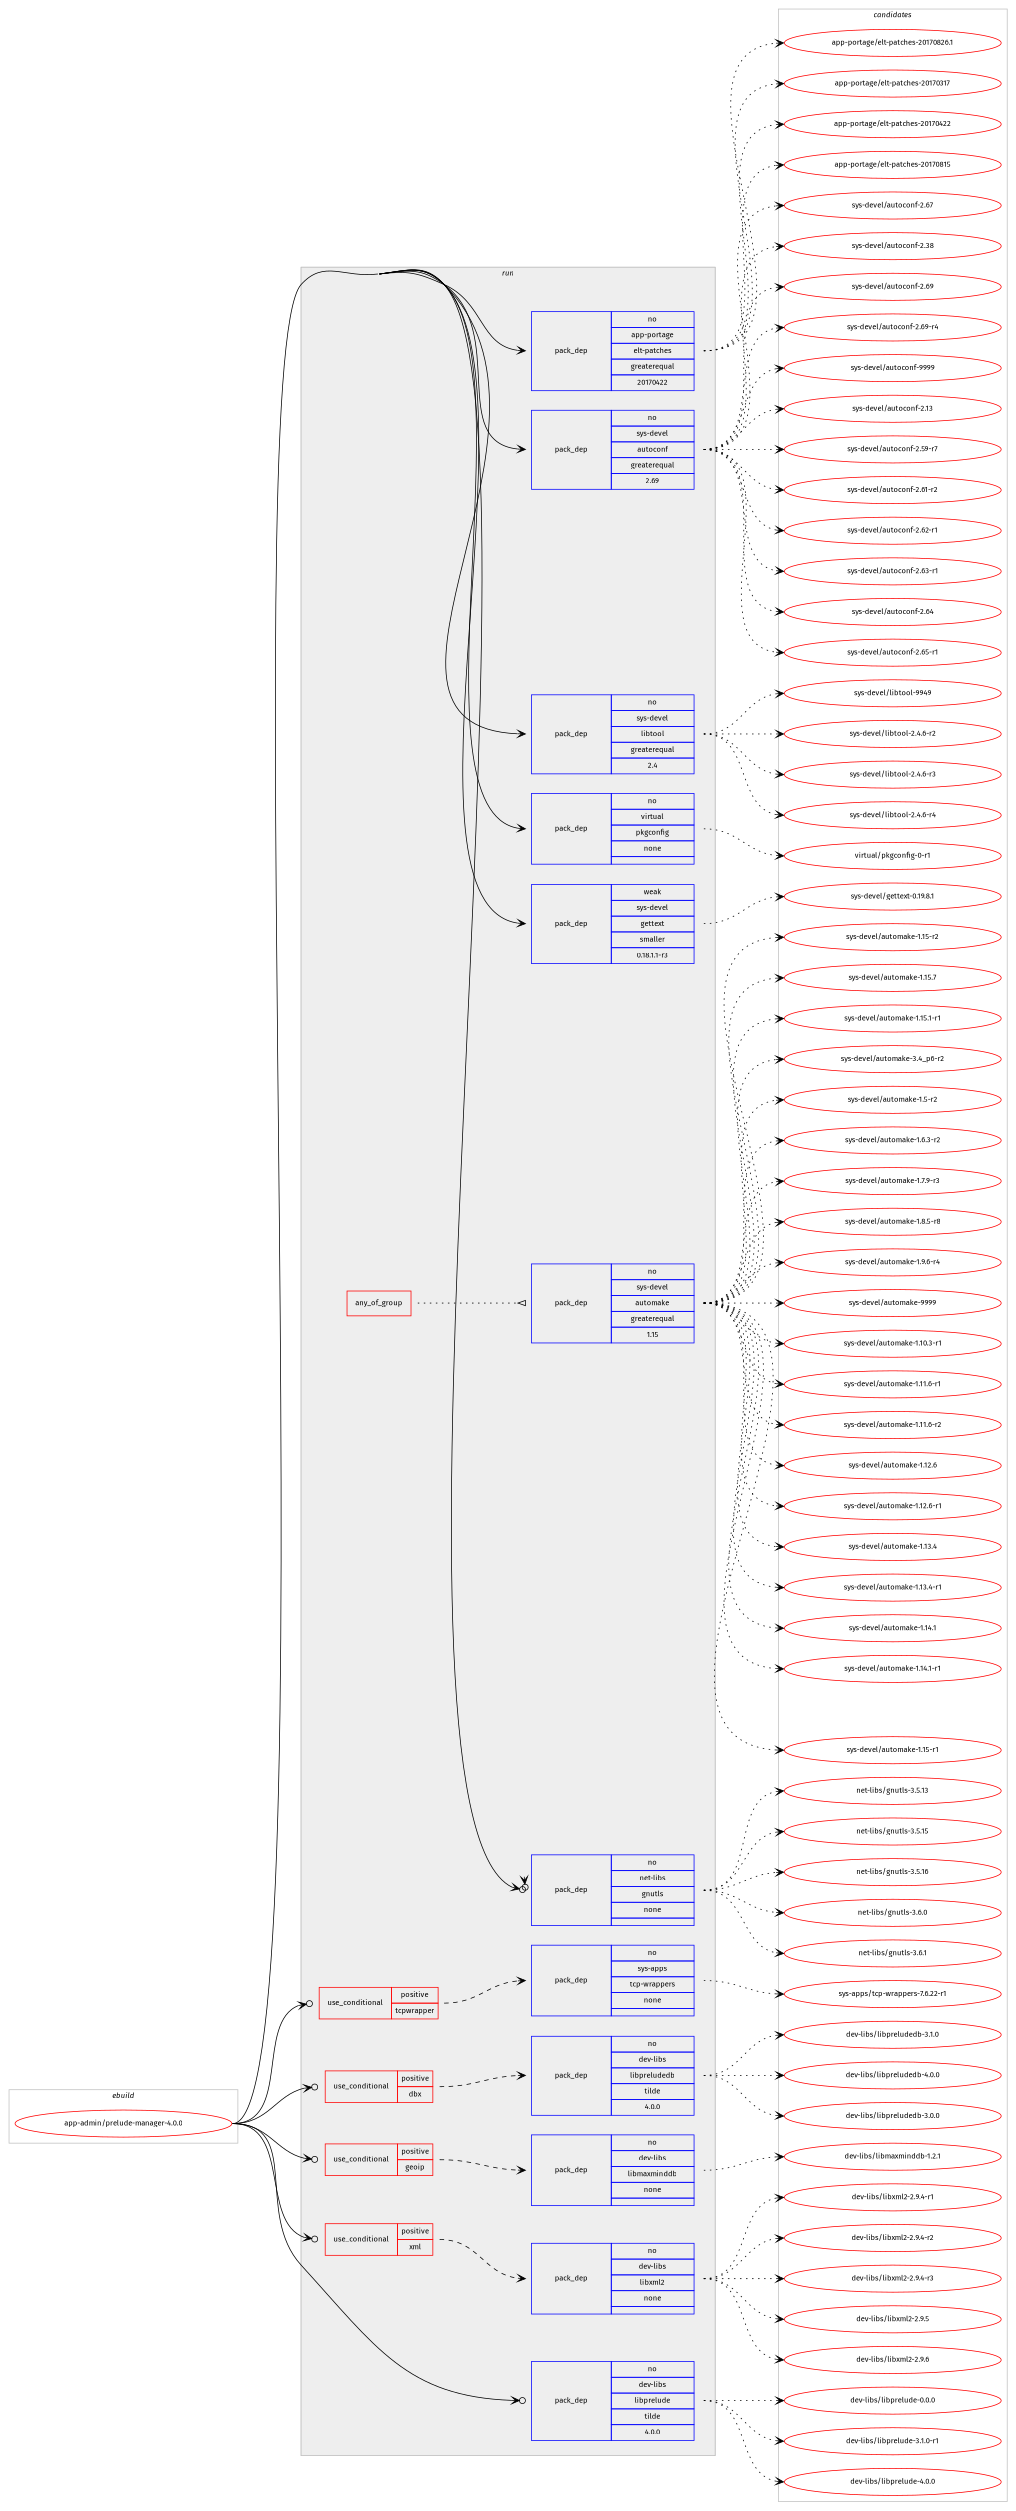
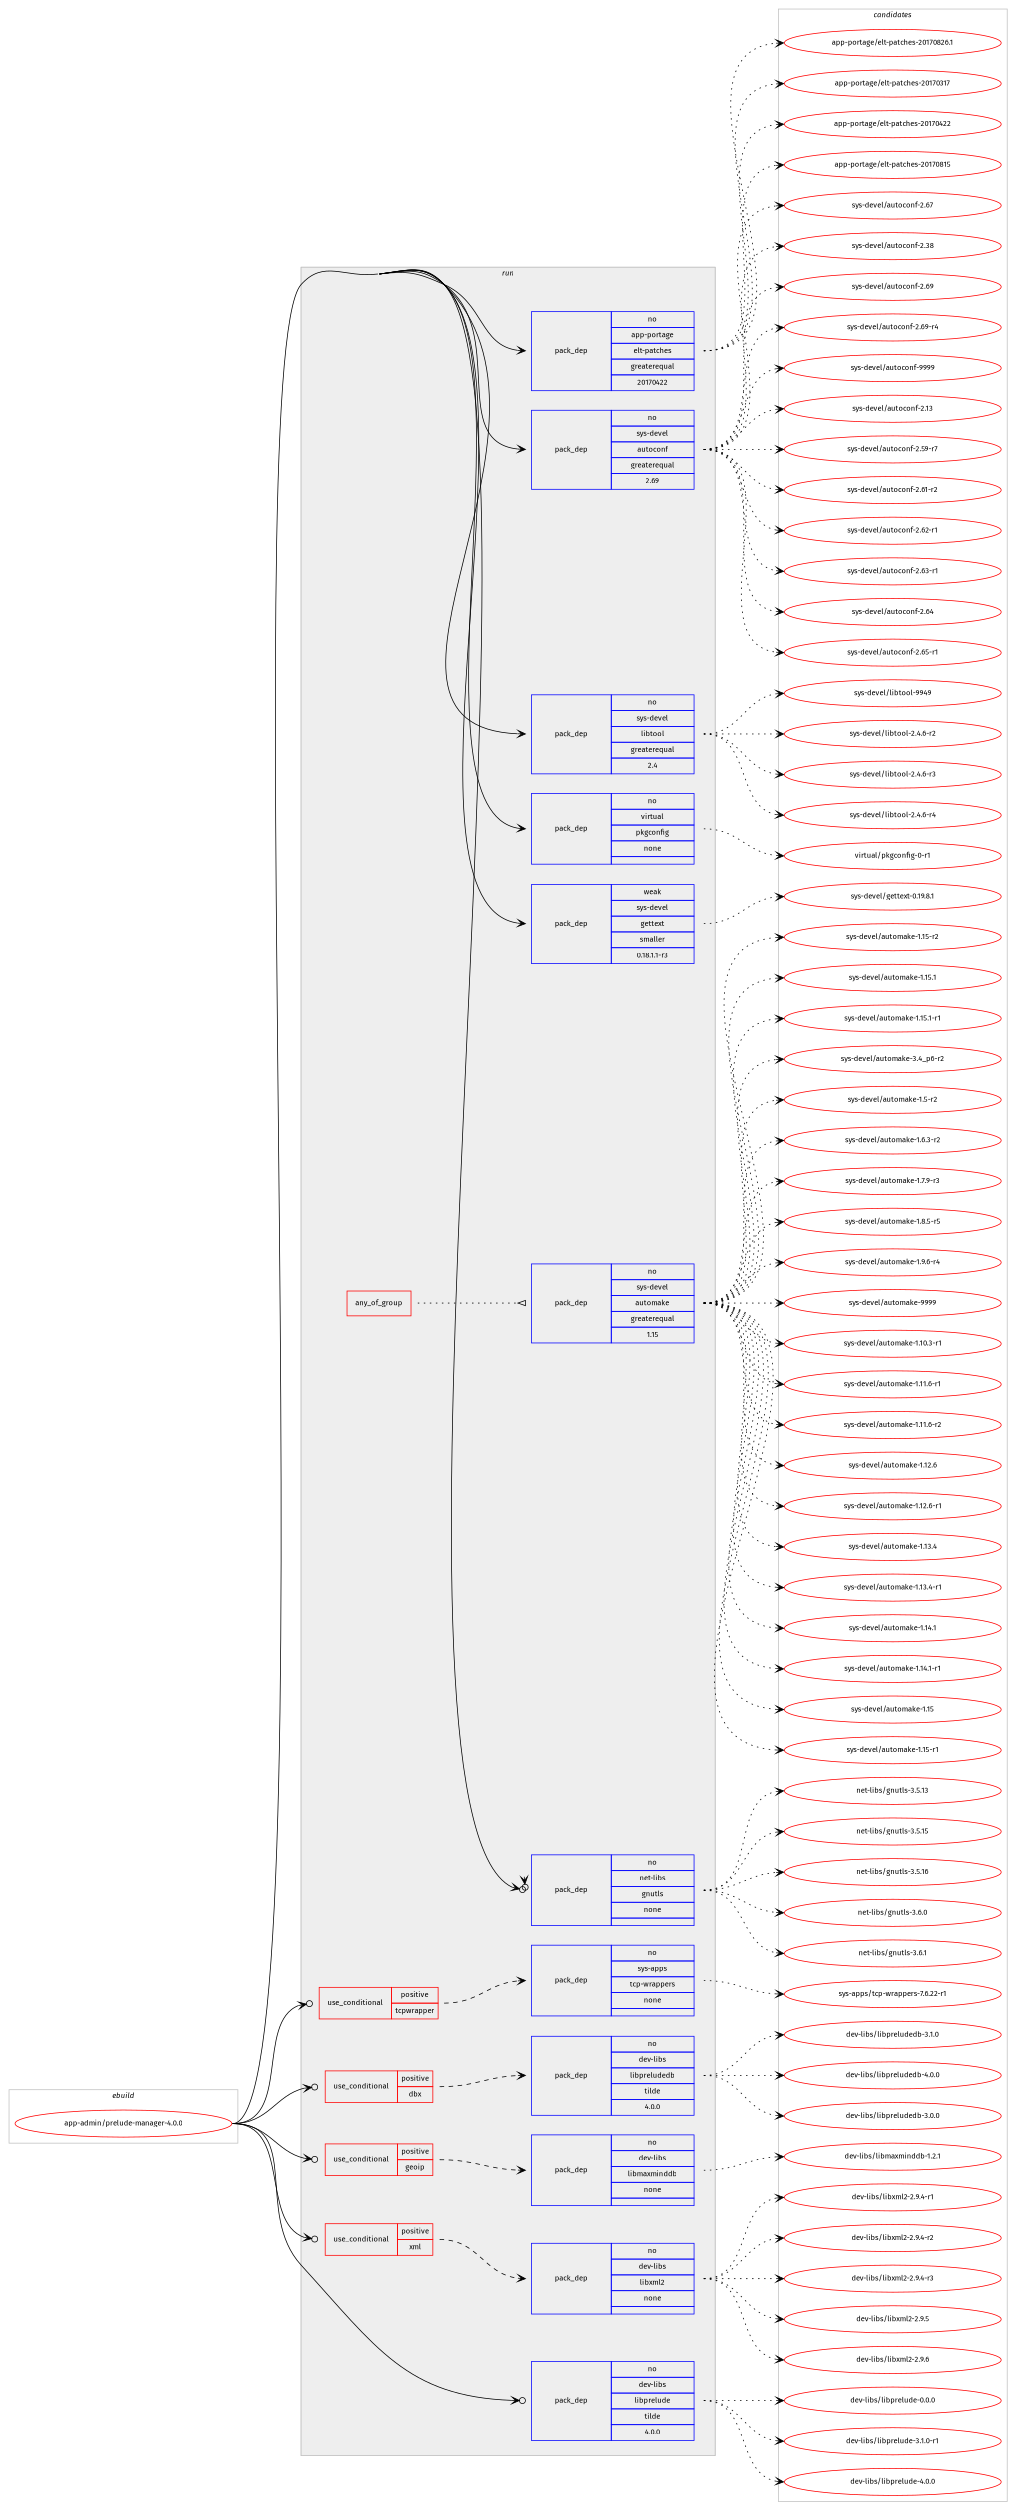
(893, 978) -> (893, 978)
(893, 1222) -> (893, 1222)
none -> (893, 1710)
